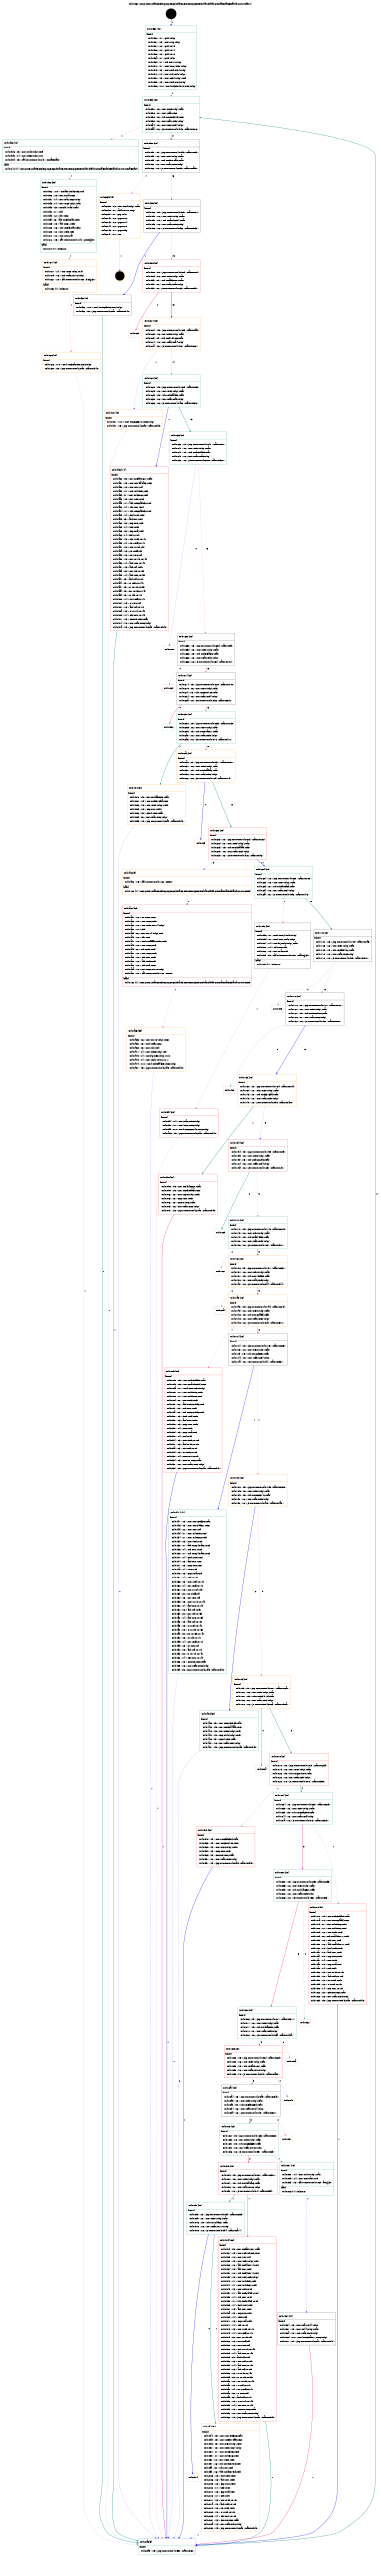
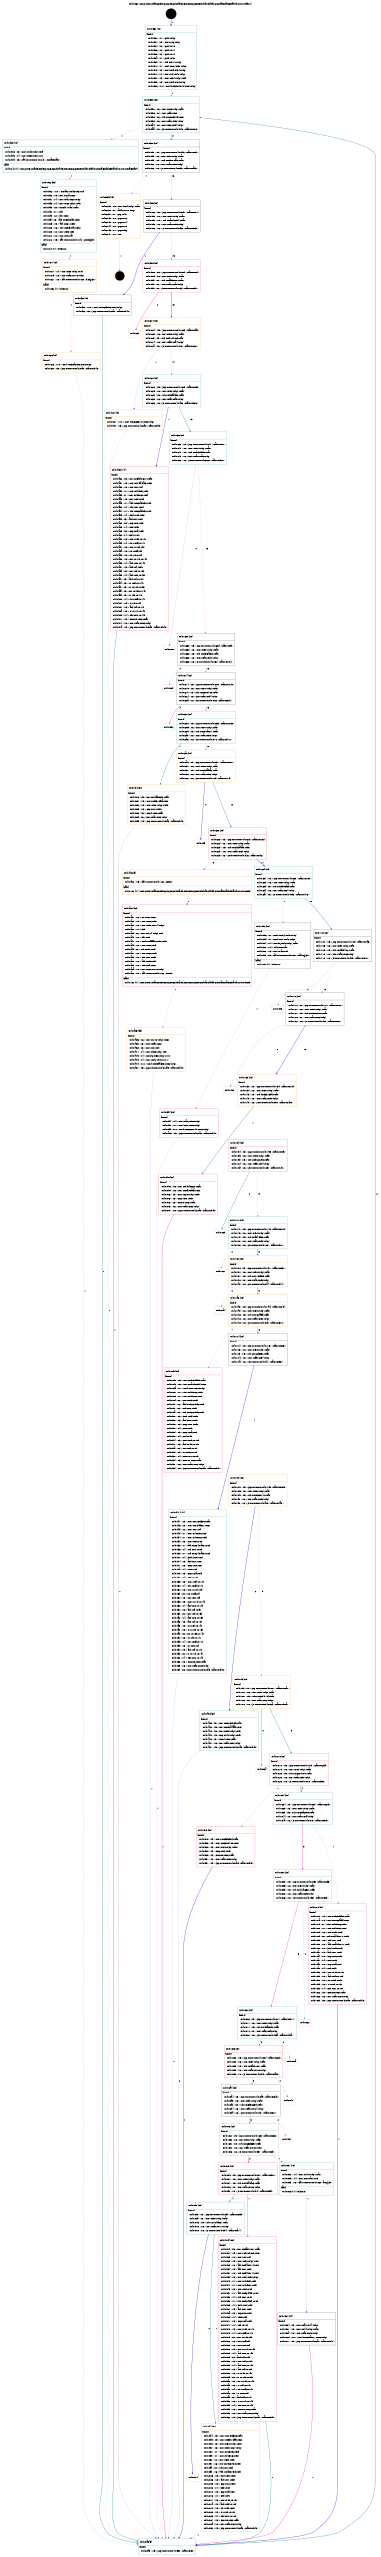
(262, 1122) -> none
(258, 1419) -> none
(167, 2004) -> none
